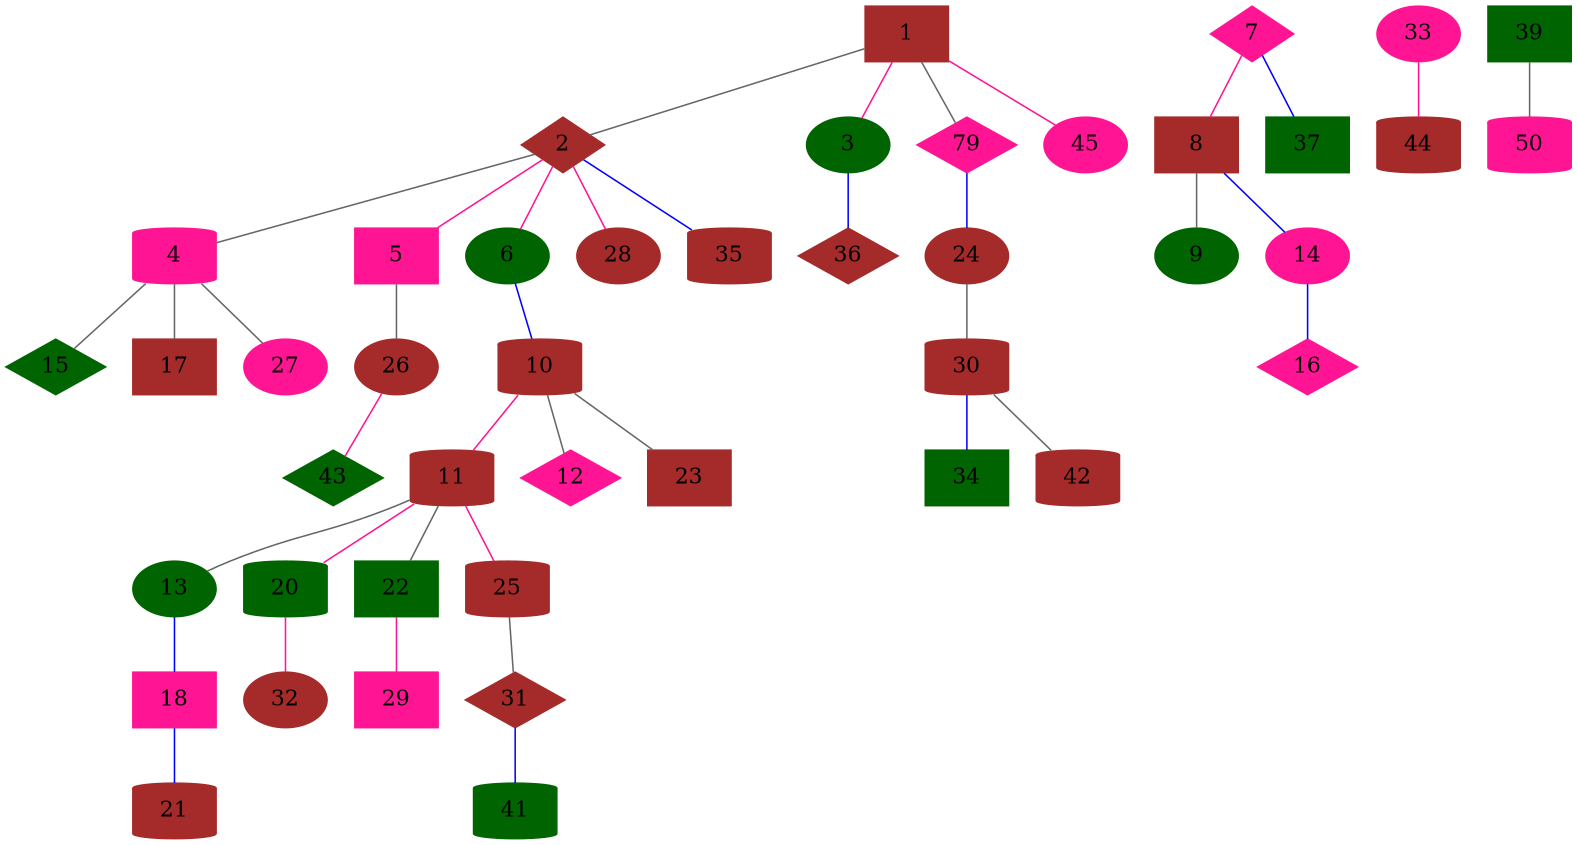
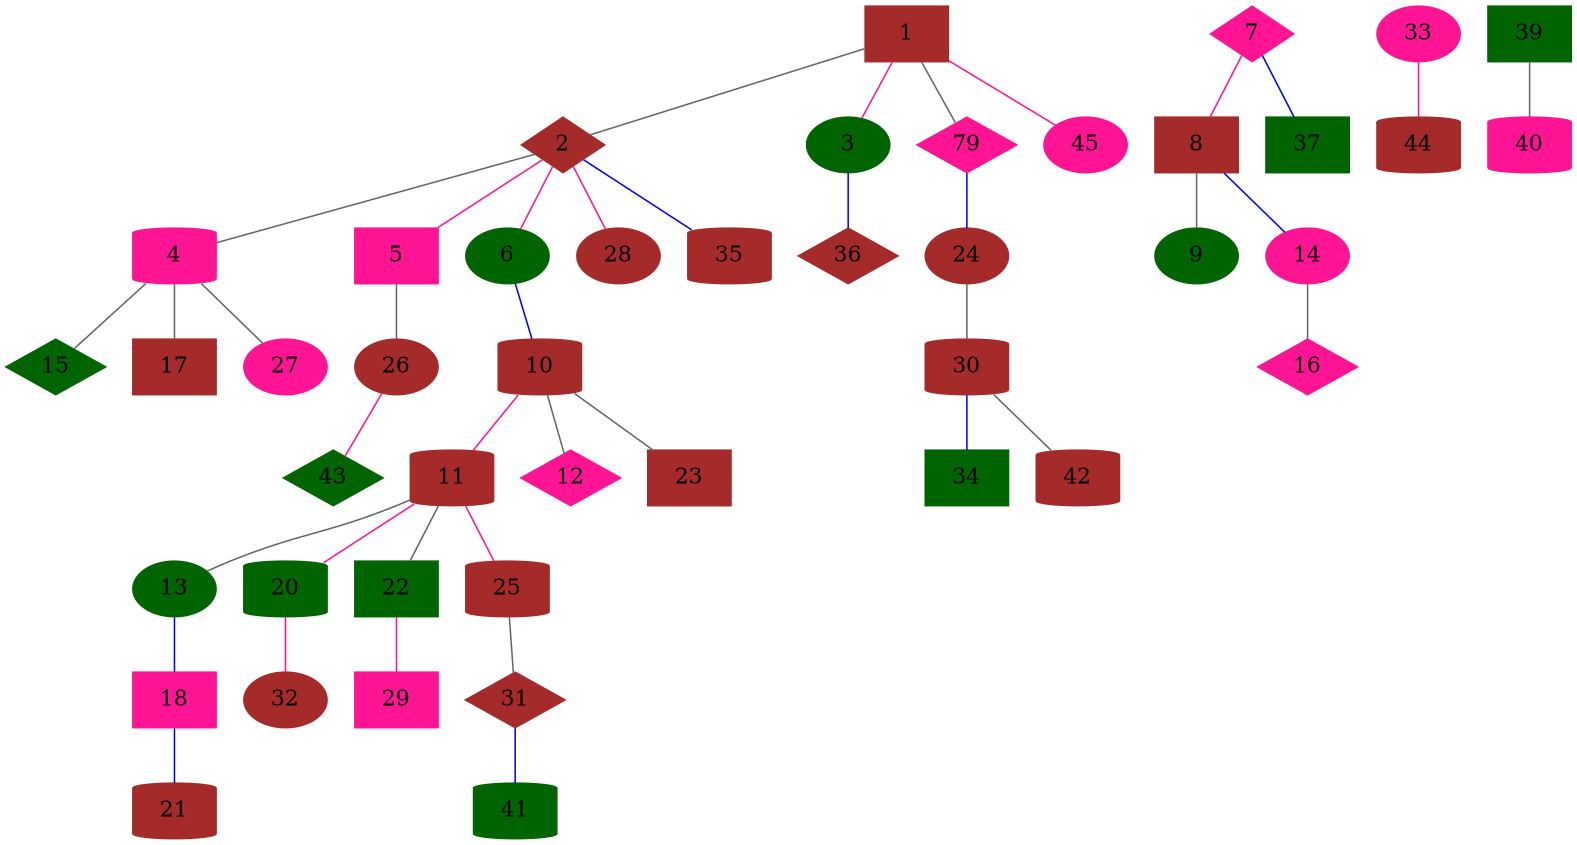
(1530, 145) -> (1530, 145)
(1308, 312) -> (1308, 312)
